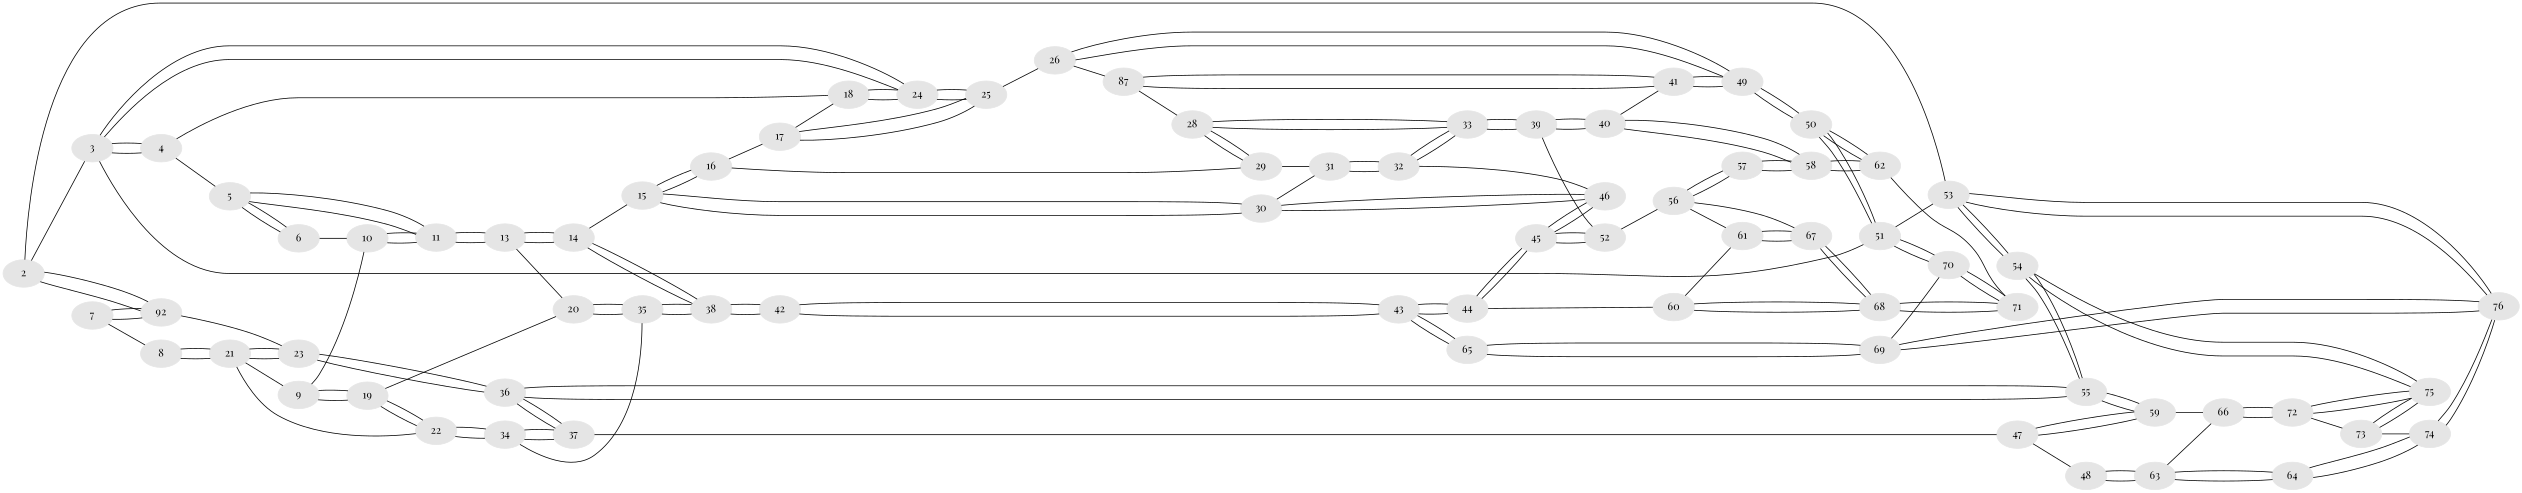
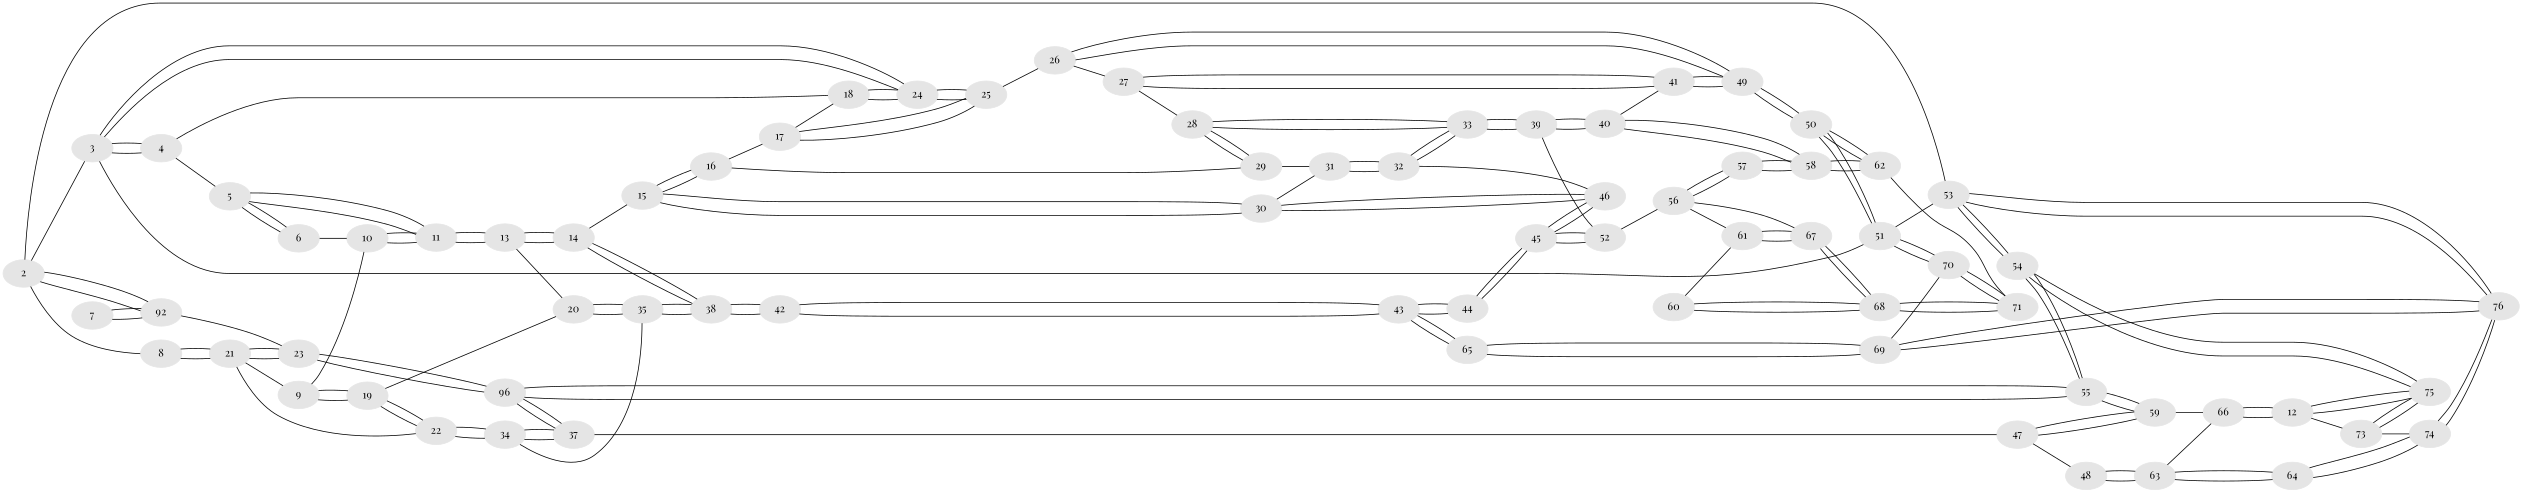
(1124, 82) -> (1124, 82)
(1571, 308) -> none
(127, 335) -> (75, 338)
(505, 393) -> (505, 393)
(2292, 412) -> (2292, 412)
